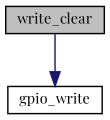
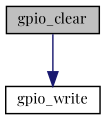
(55, 20) -> (53, 20)
